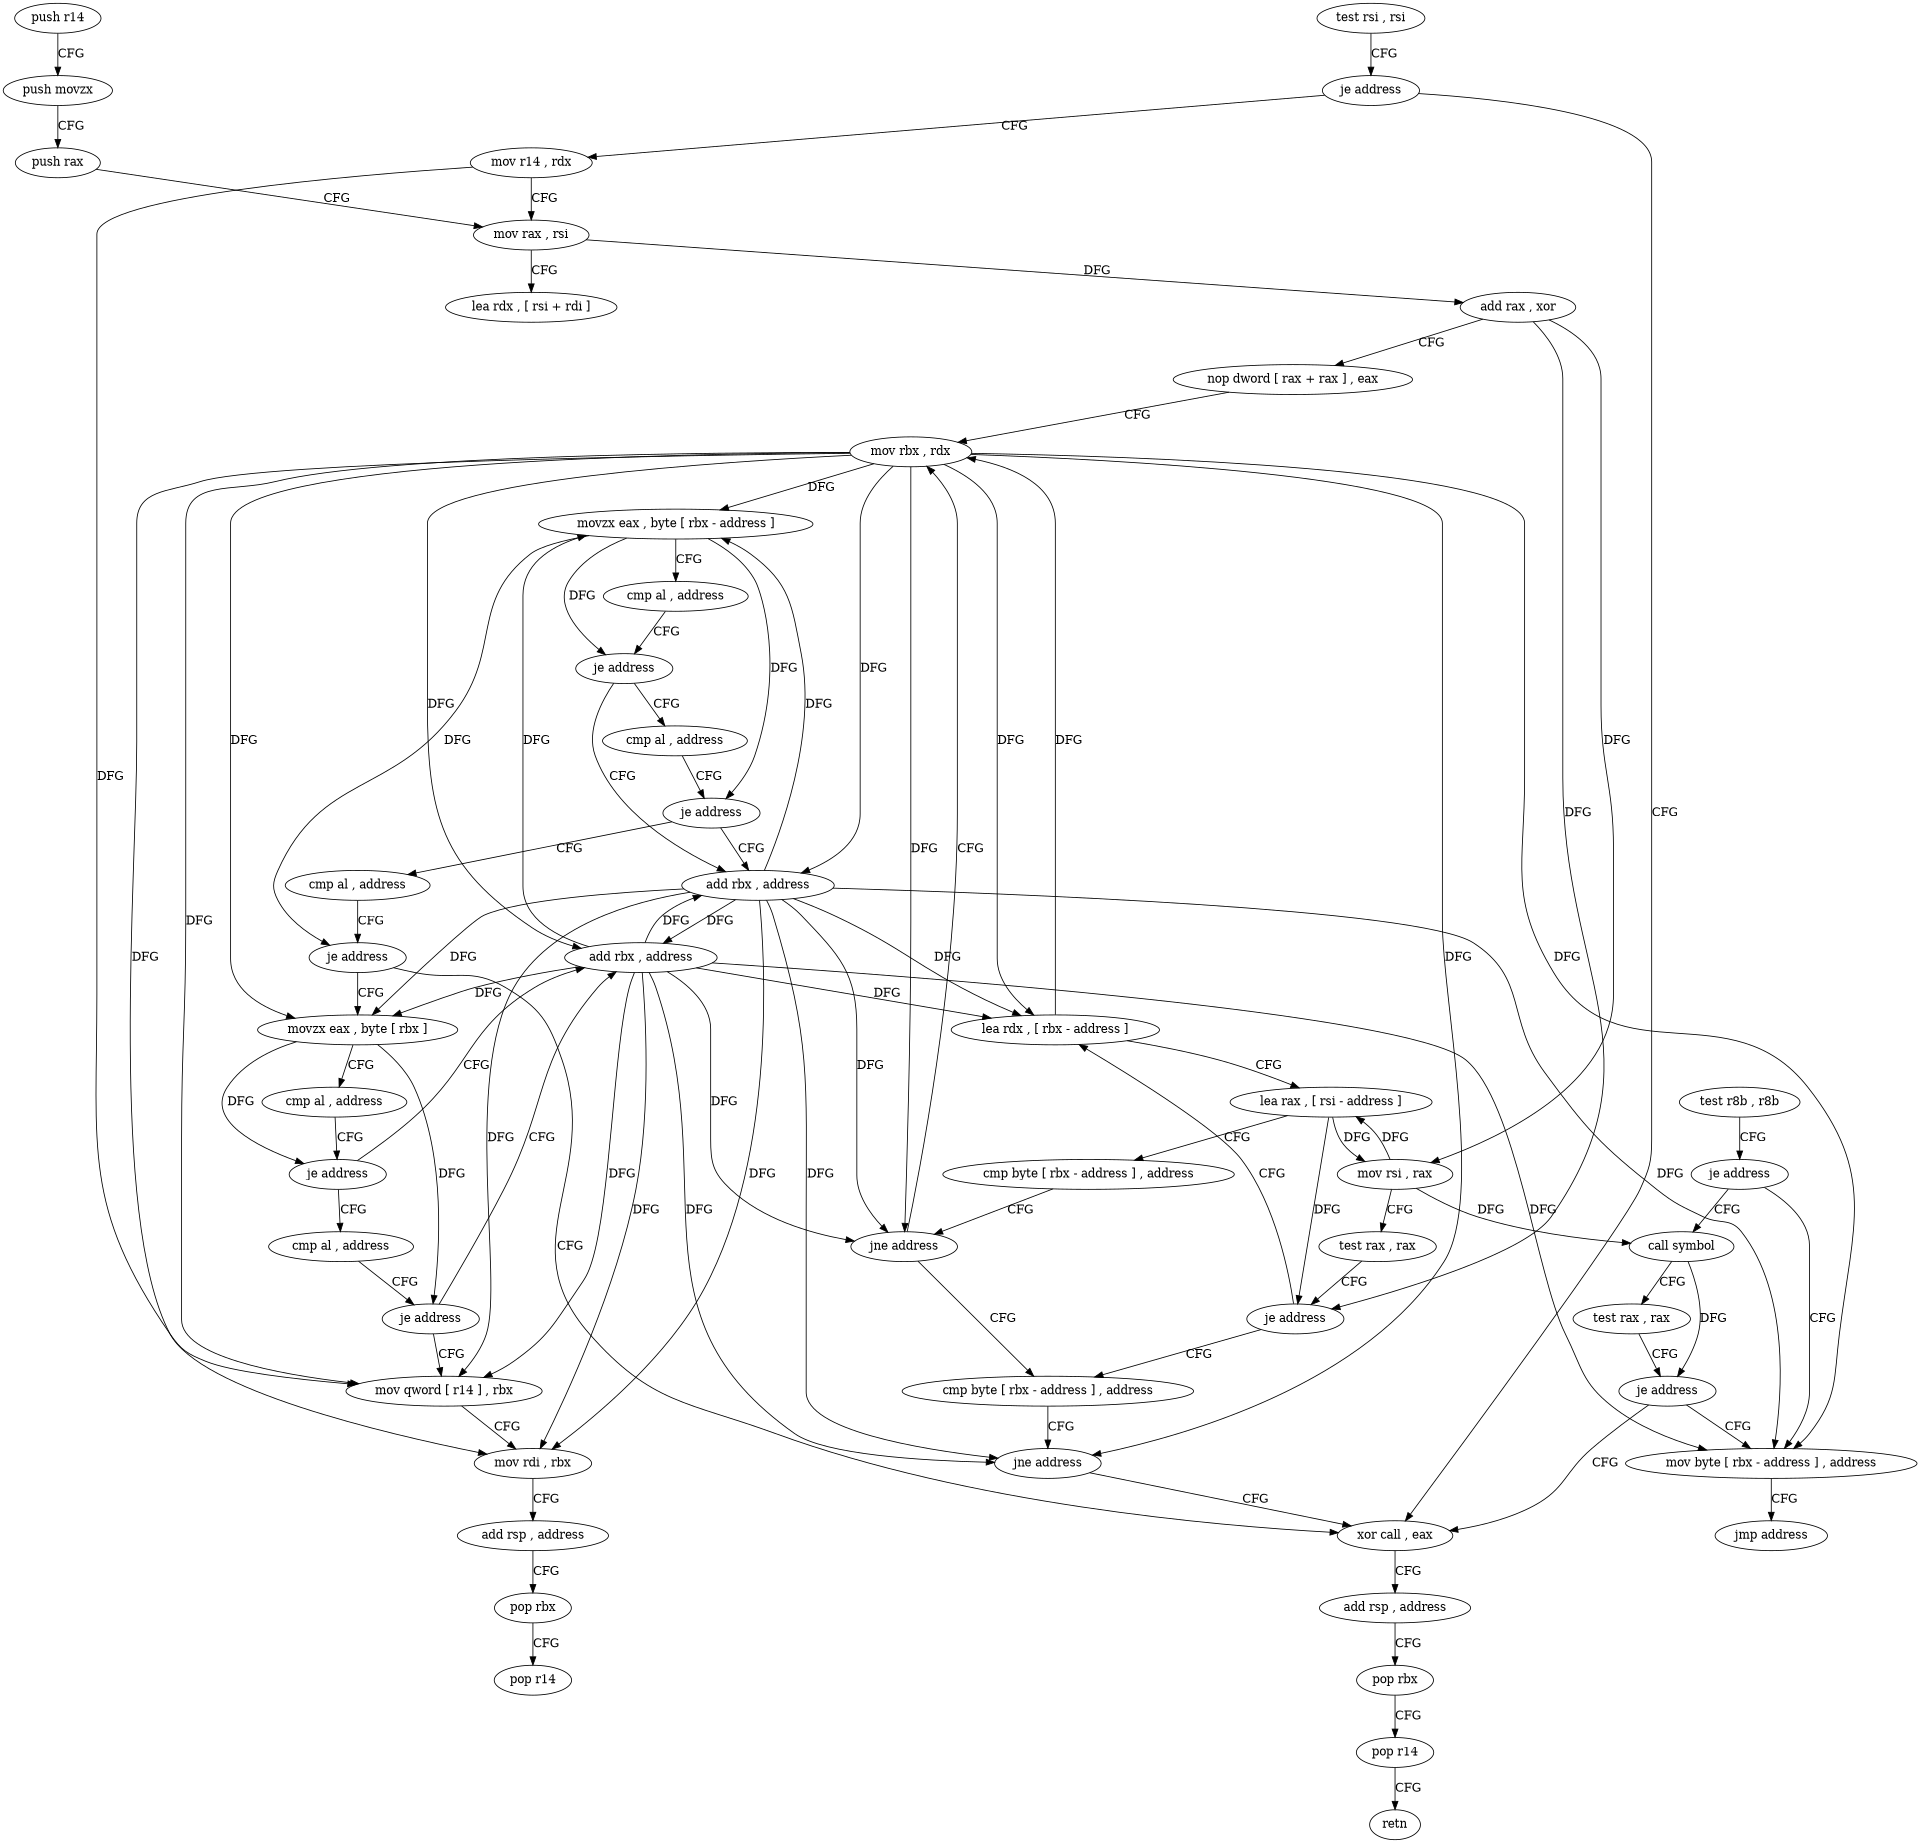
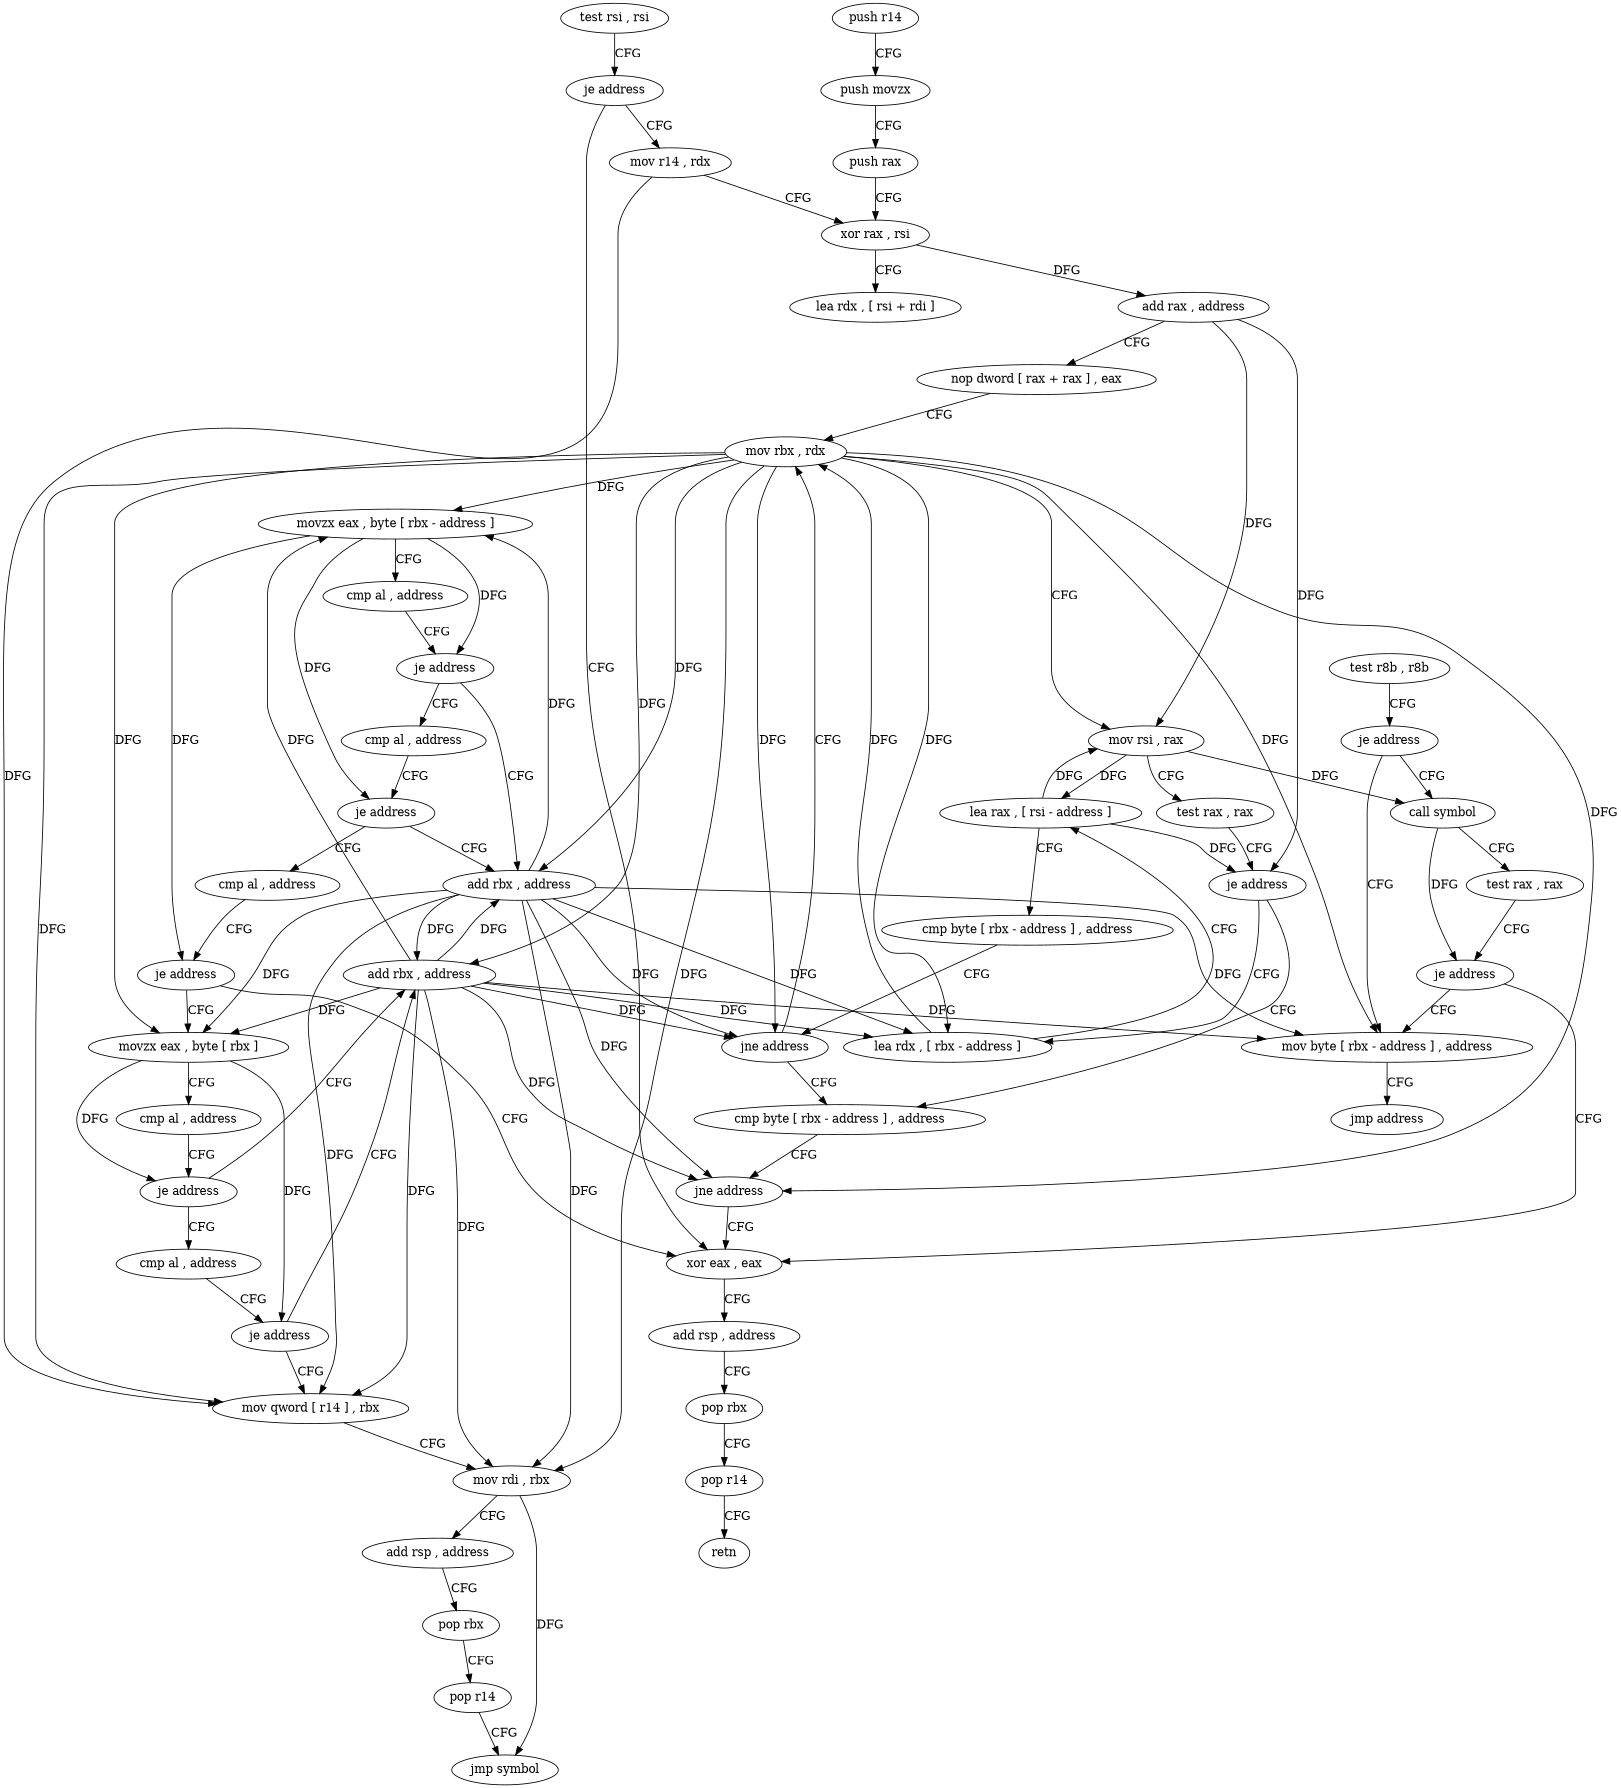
(531, 235) -> (875, 235)
(1518, 307) -> (1194, 307)
none -> (1051, 523)
(1395, 1536) -> (724, 1264)
none -> (505, 1770)
